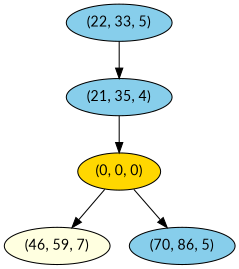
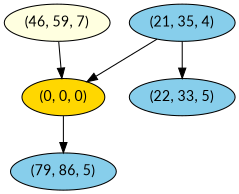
(119, 55) -> (182, 55)
(92, 204) -> (60, 55)
(182, 246) -> (63, 172)
